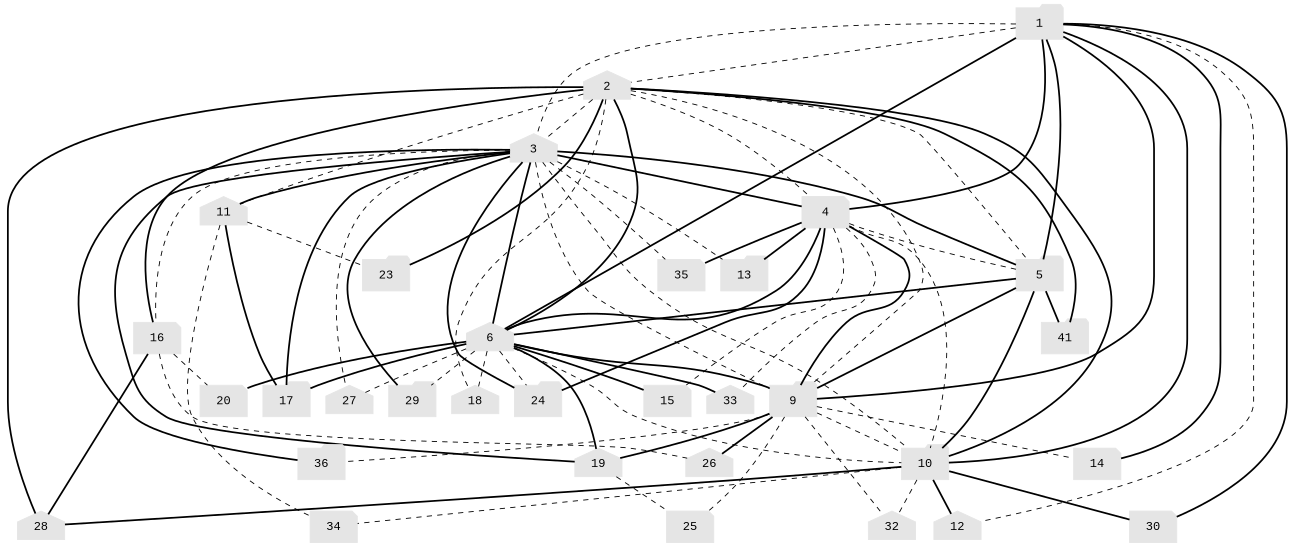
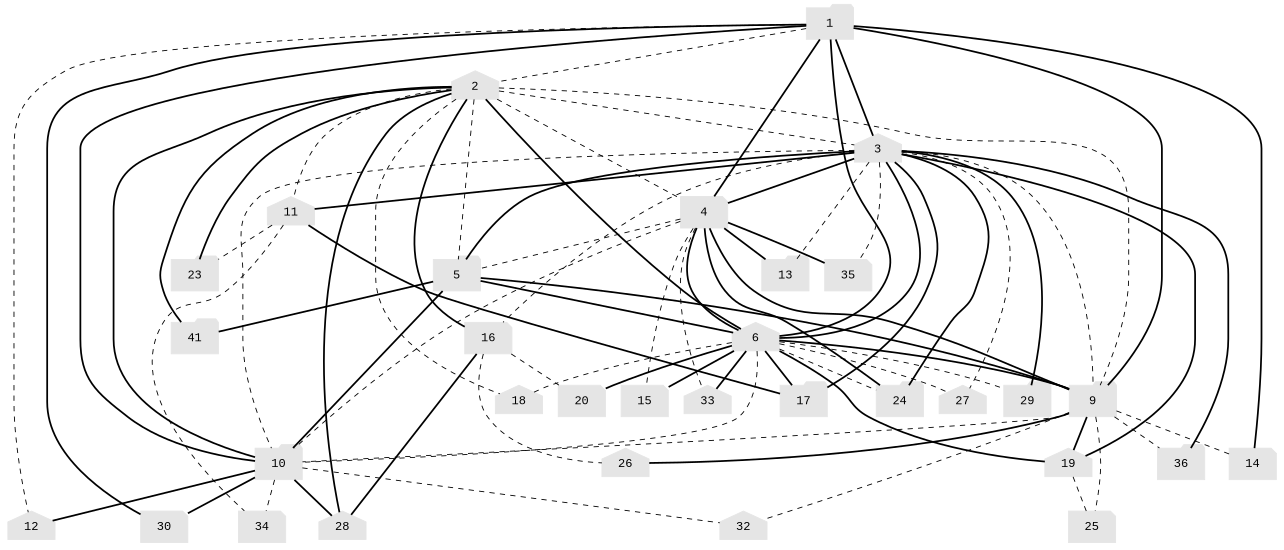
(755, 32) -> (854, 88)
(1060, 149) -> none
